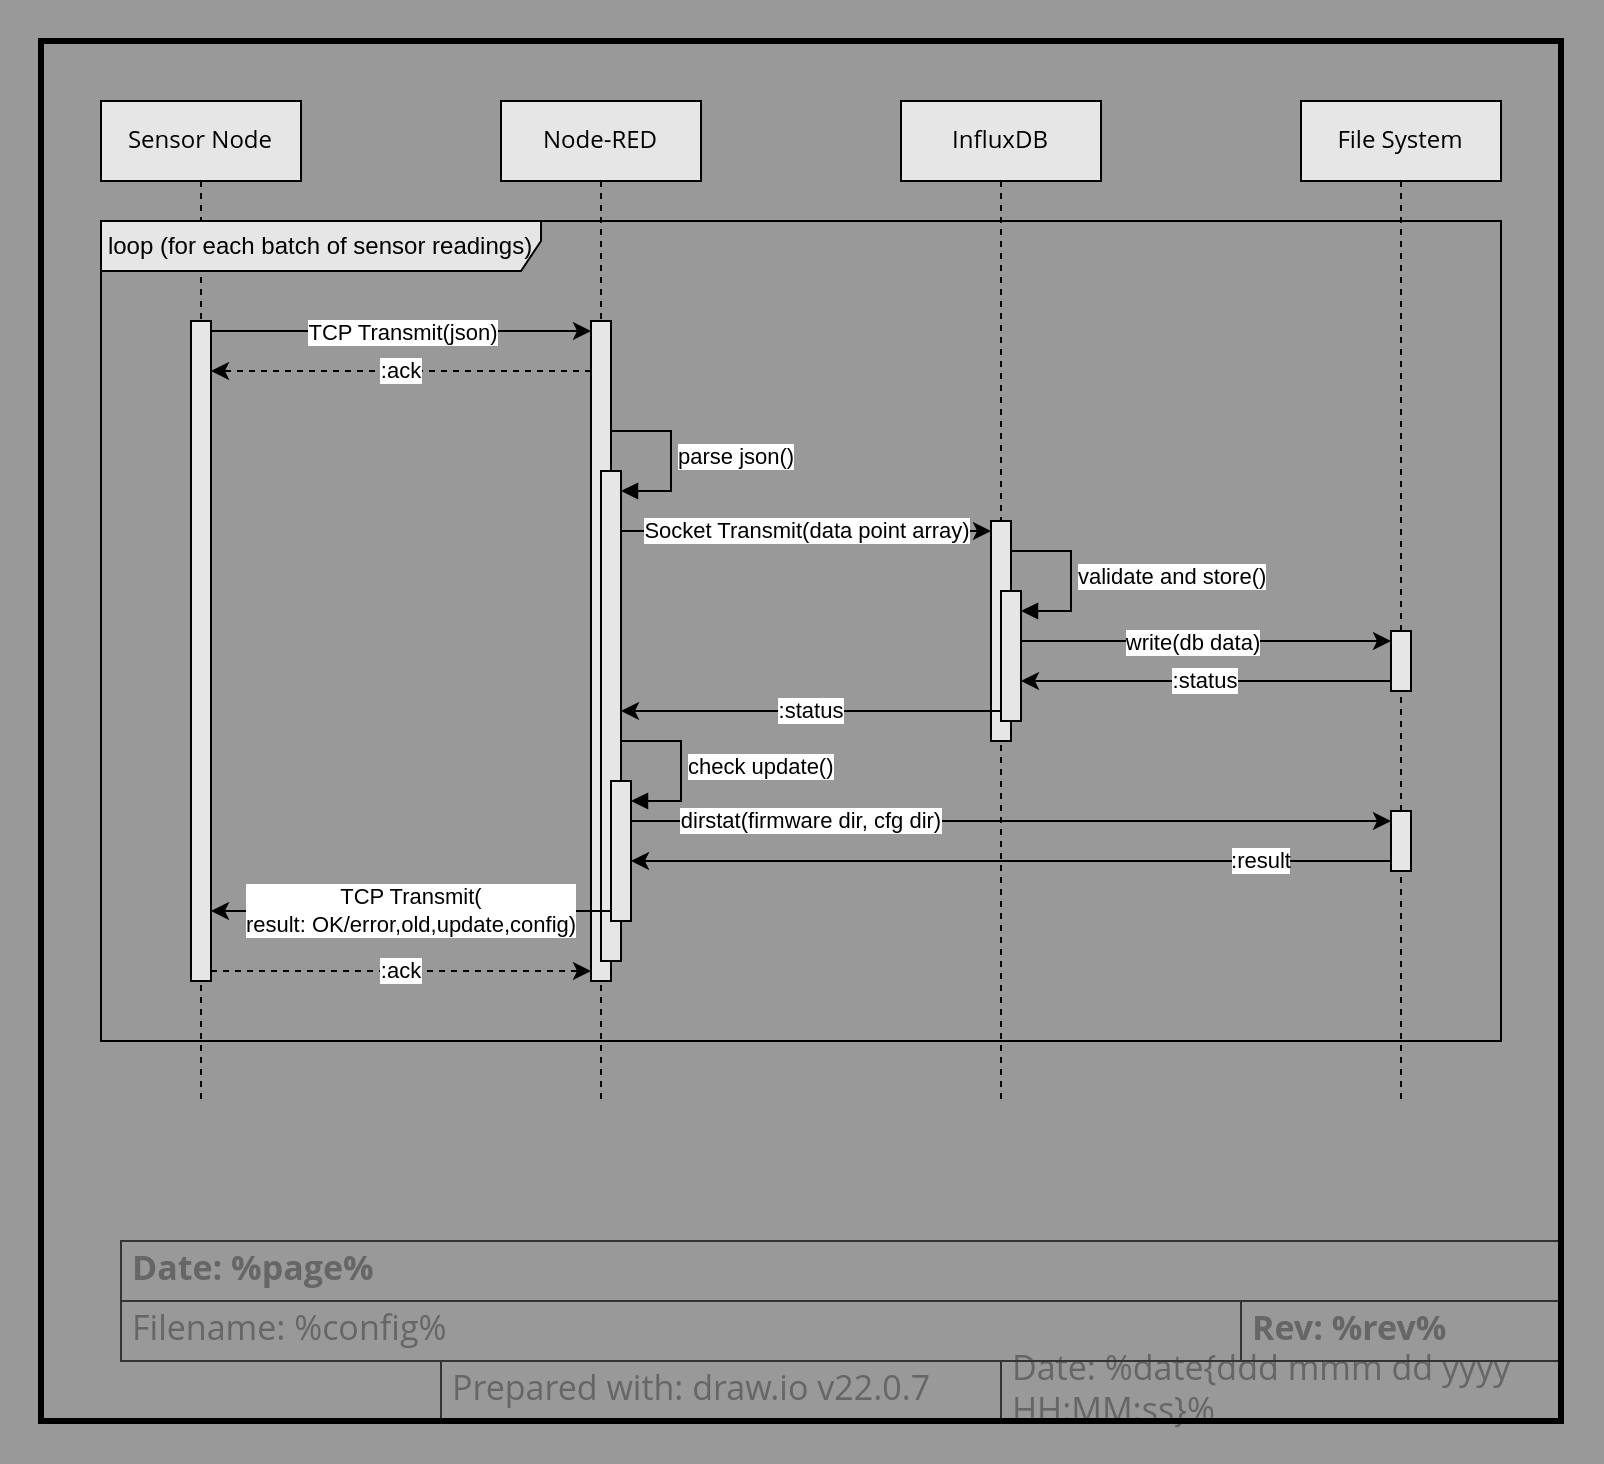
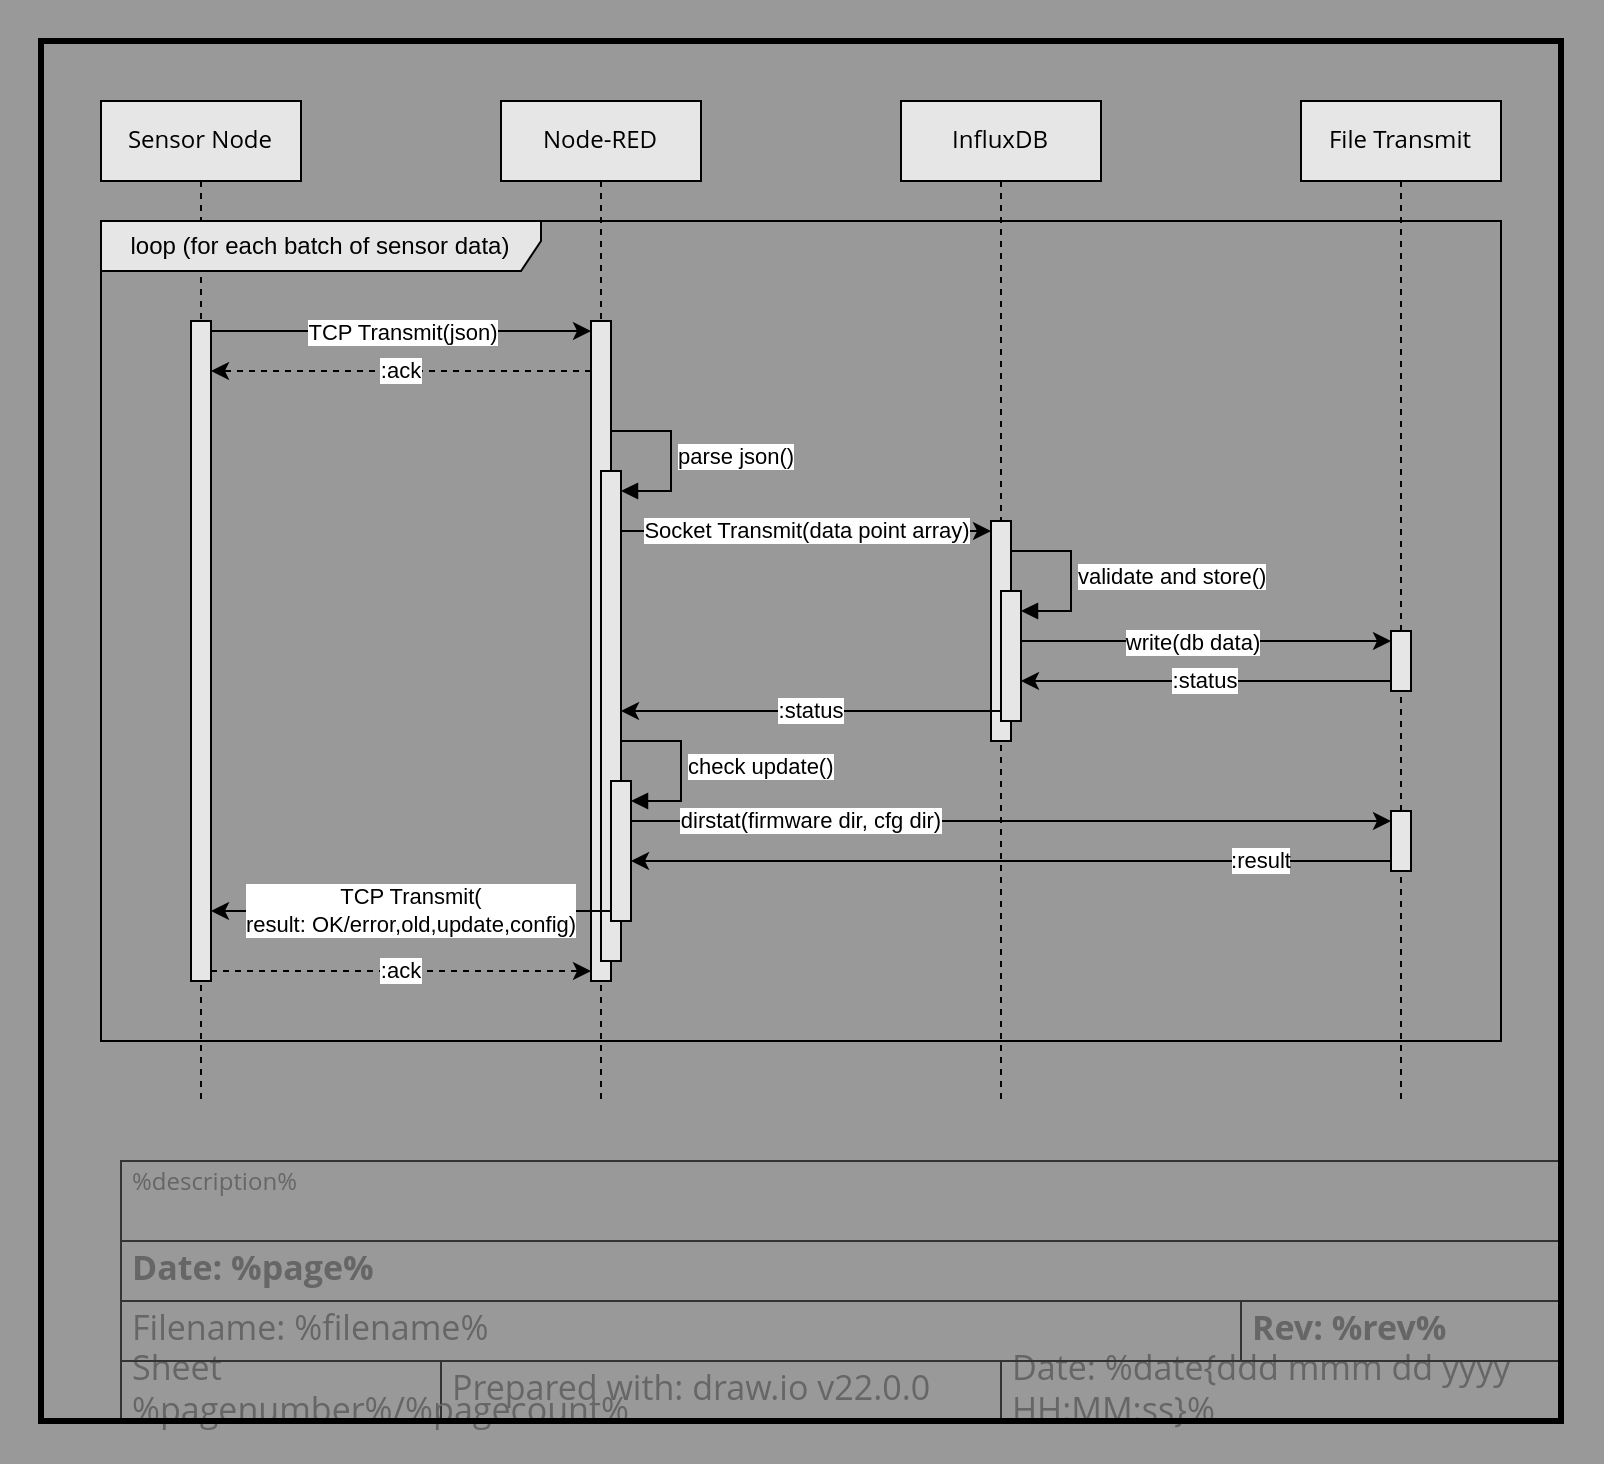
(1401, 141) -> (1401, 141)
(321, 247) -> (321, 247)
none -> (841, 1201)
(282, 1329) -> (297, 1329)
(699, 1389) -> (699, 1389)
none -> (281, 1391)
